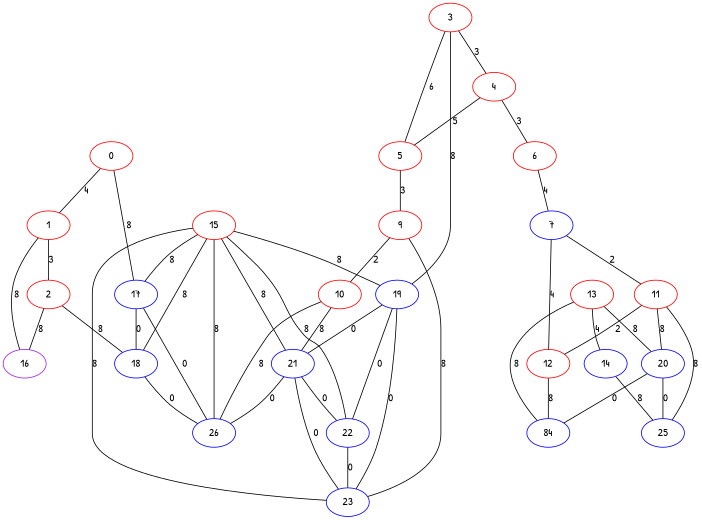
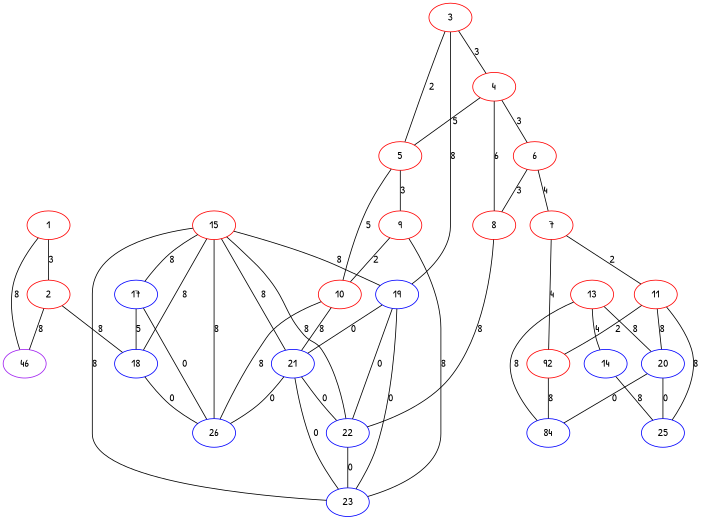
(432, 87) -> (432, 87)
(111, 156) -> none
none -> (361, 222)
none -> (494, 225)
(552, 225) -> (552, 225)
(139, 329) -> (139, 329)
(25, 364) -> (25, 364)
(548, 364) -> (548, 364)
